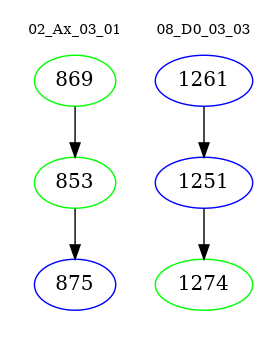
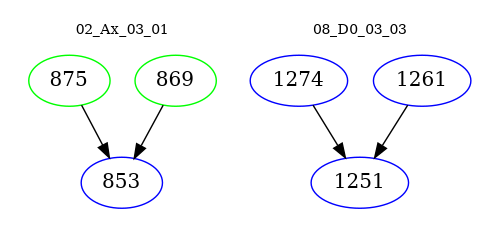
(75, 183) -> (122, 183)
(75, 227) -> (92, 125)
(204, 227) -> (325, 125)
(75, 285) -> (69, 81)
(204, 285) -> (299, 81)
